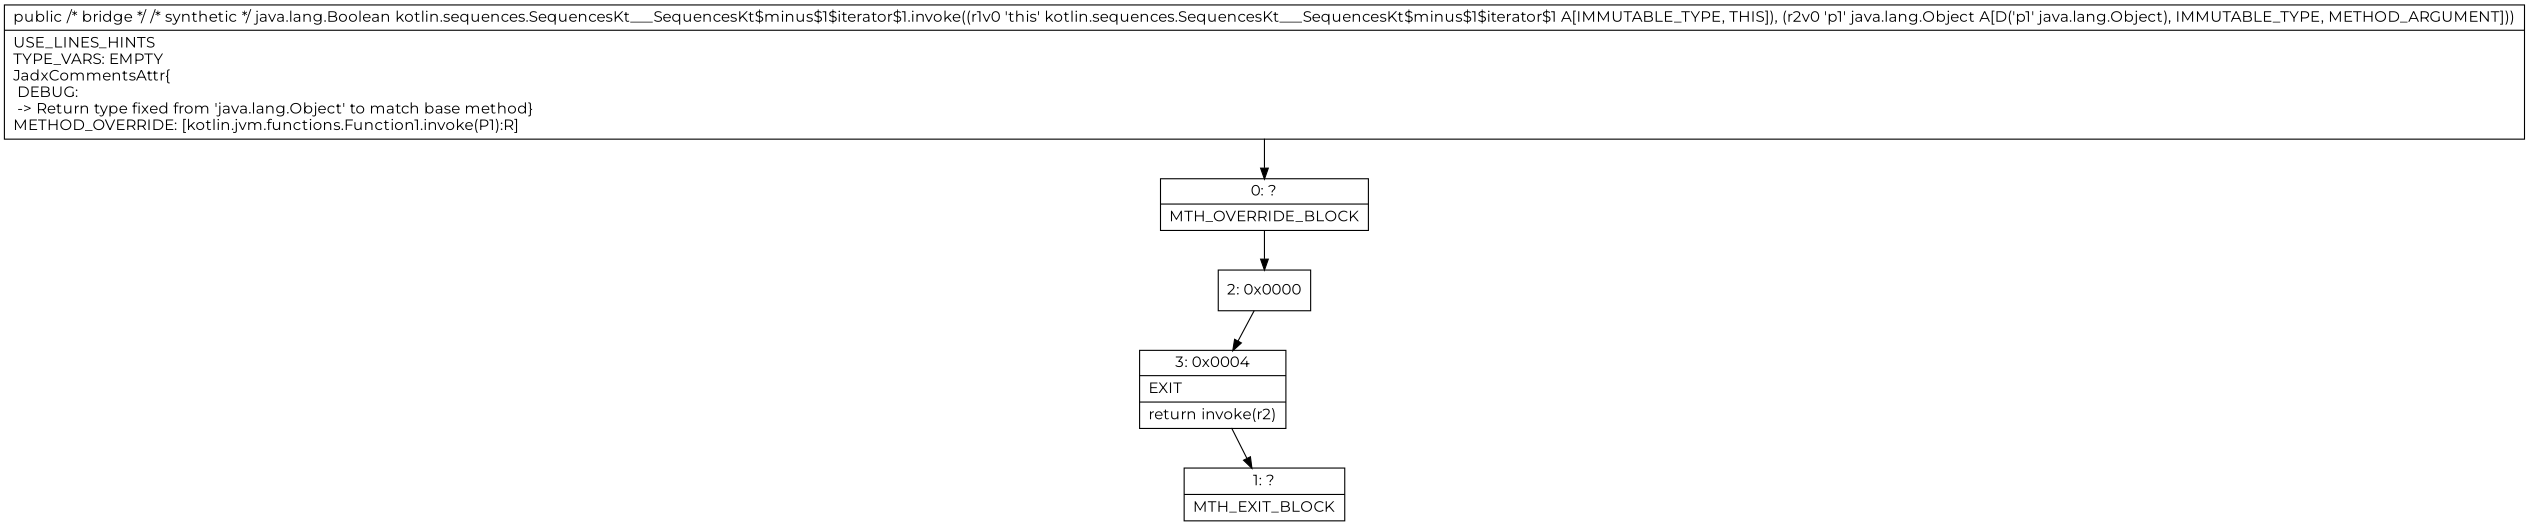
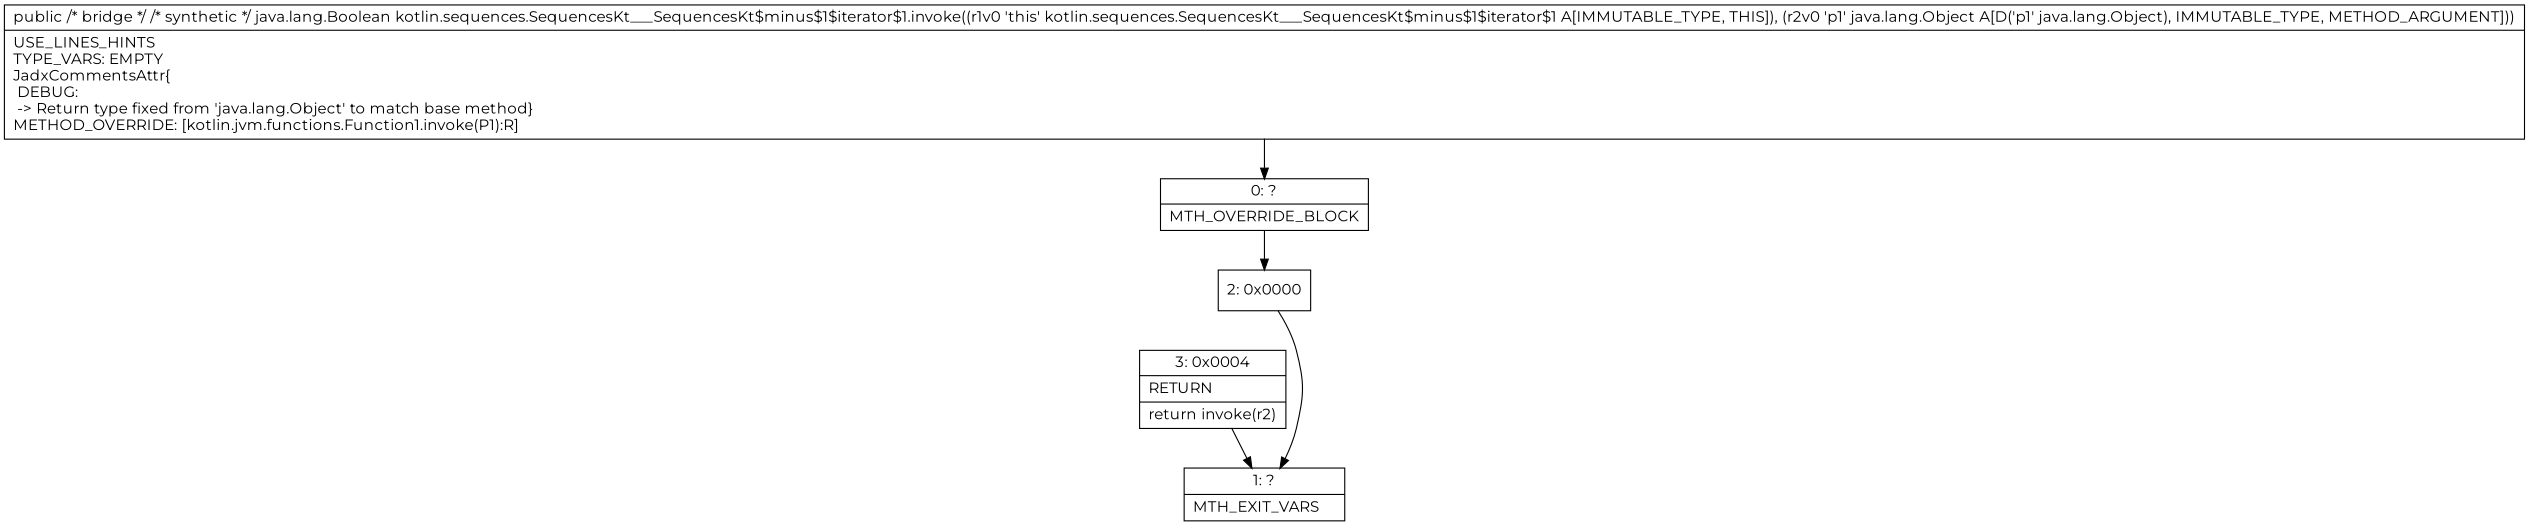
(1246, 326) -> (1302, 384)
(1165, 388) -> (1181, 388)
(1264, 507) -> (1256, 507)
